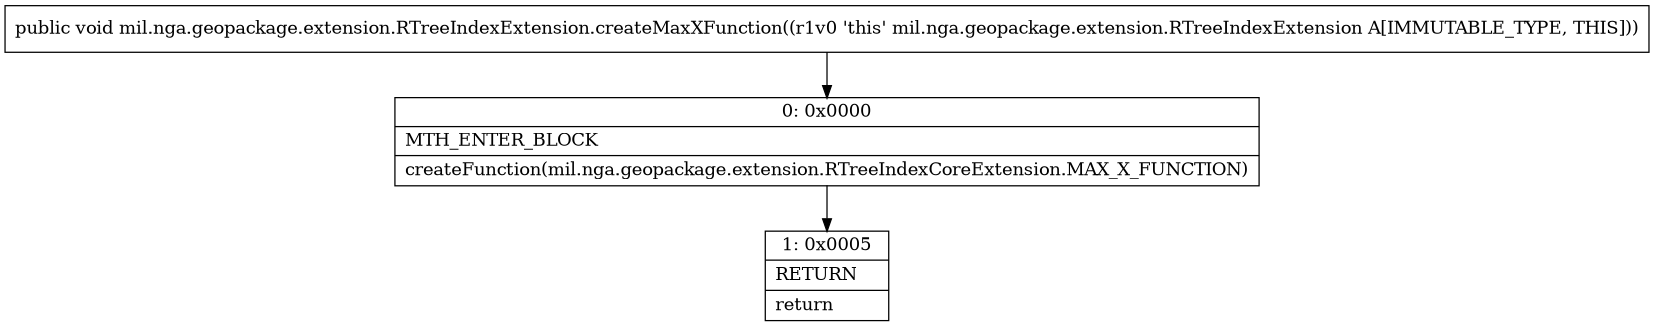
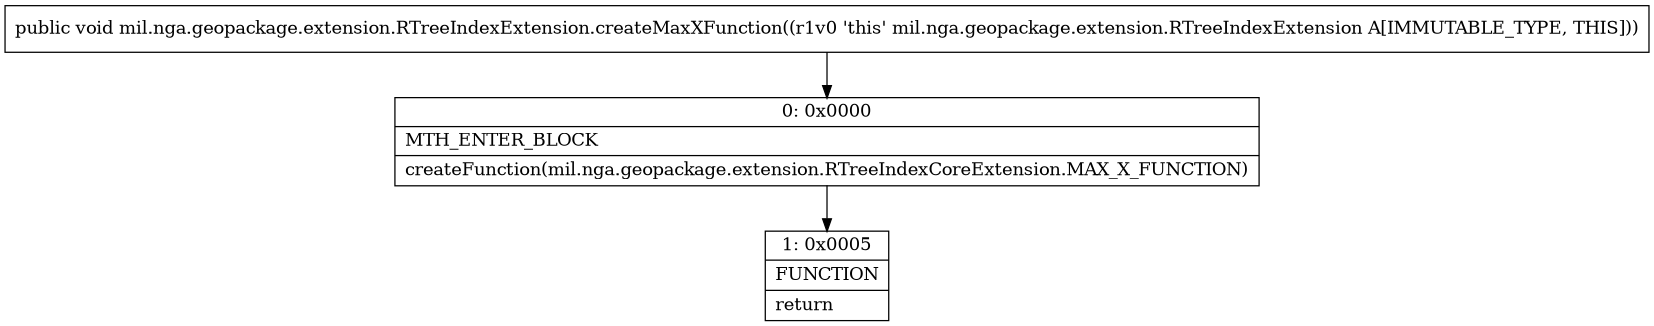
(816, 275) -> (827, 275)
